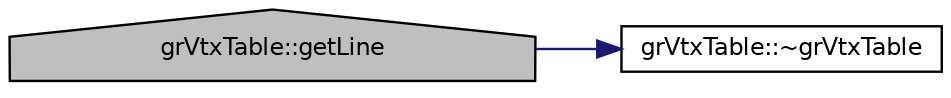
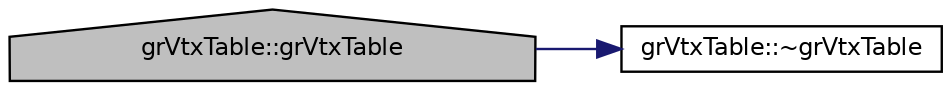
(272, 49) -> (272, 49)
